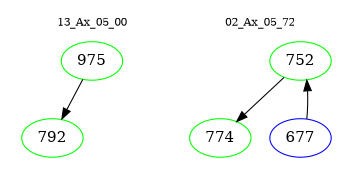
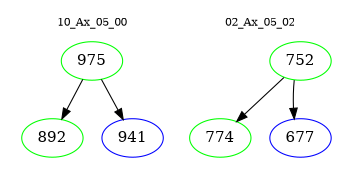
(93, 23) -> (93, 23)
(260, 23) -> (260, 23)
(308, 105) -> (293, 94)
(52, 138) -> (52, 138)
none -> (133, 138)
